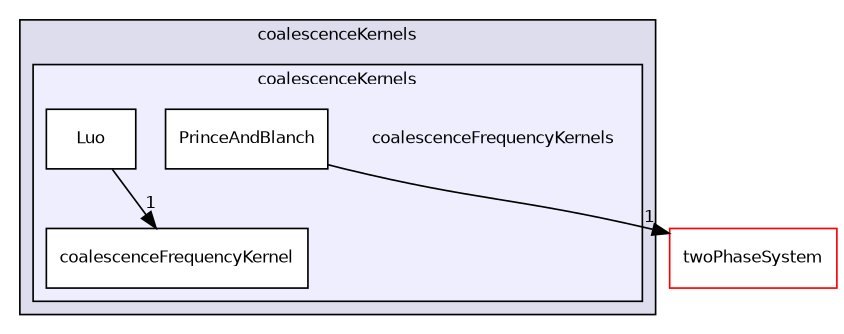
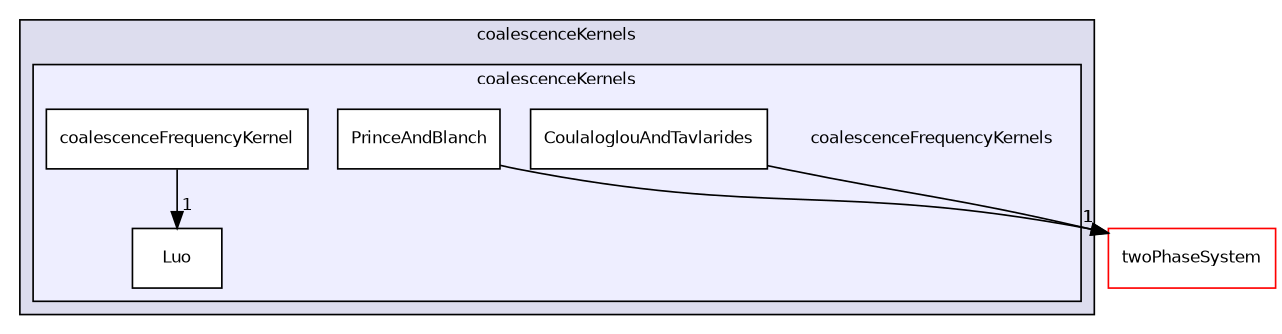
none -> (649, 139)
(129, 192) -> (177, 191)
